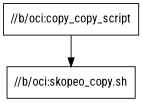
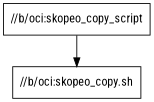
(71, 19) -> (77, 19)
